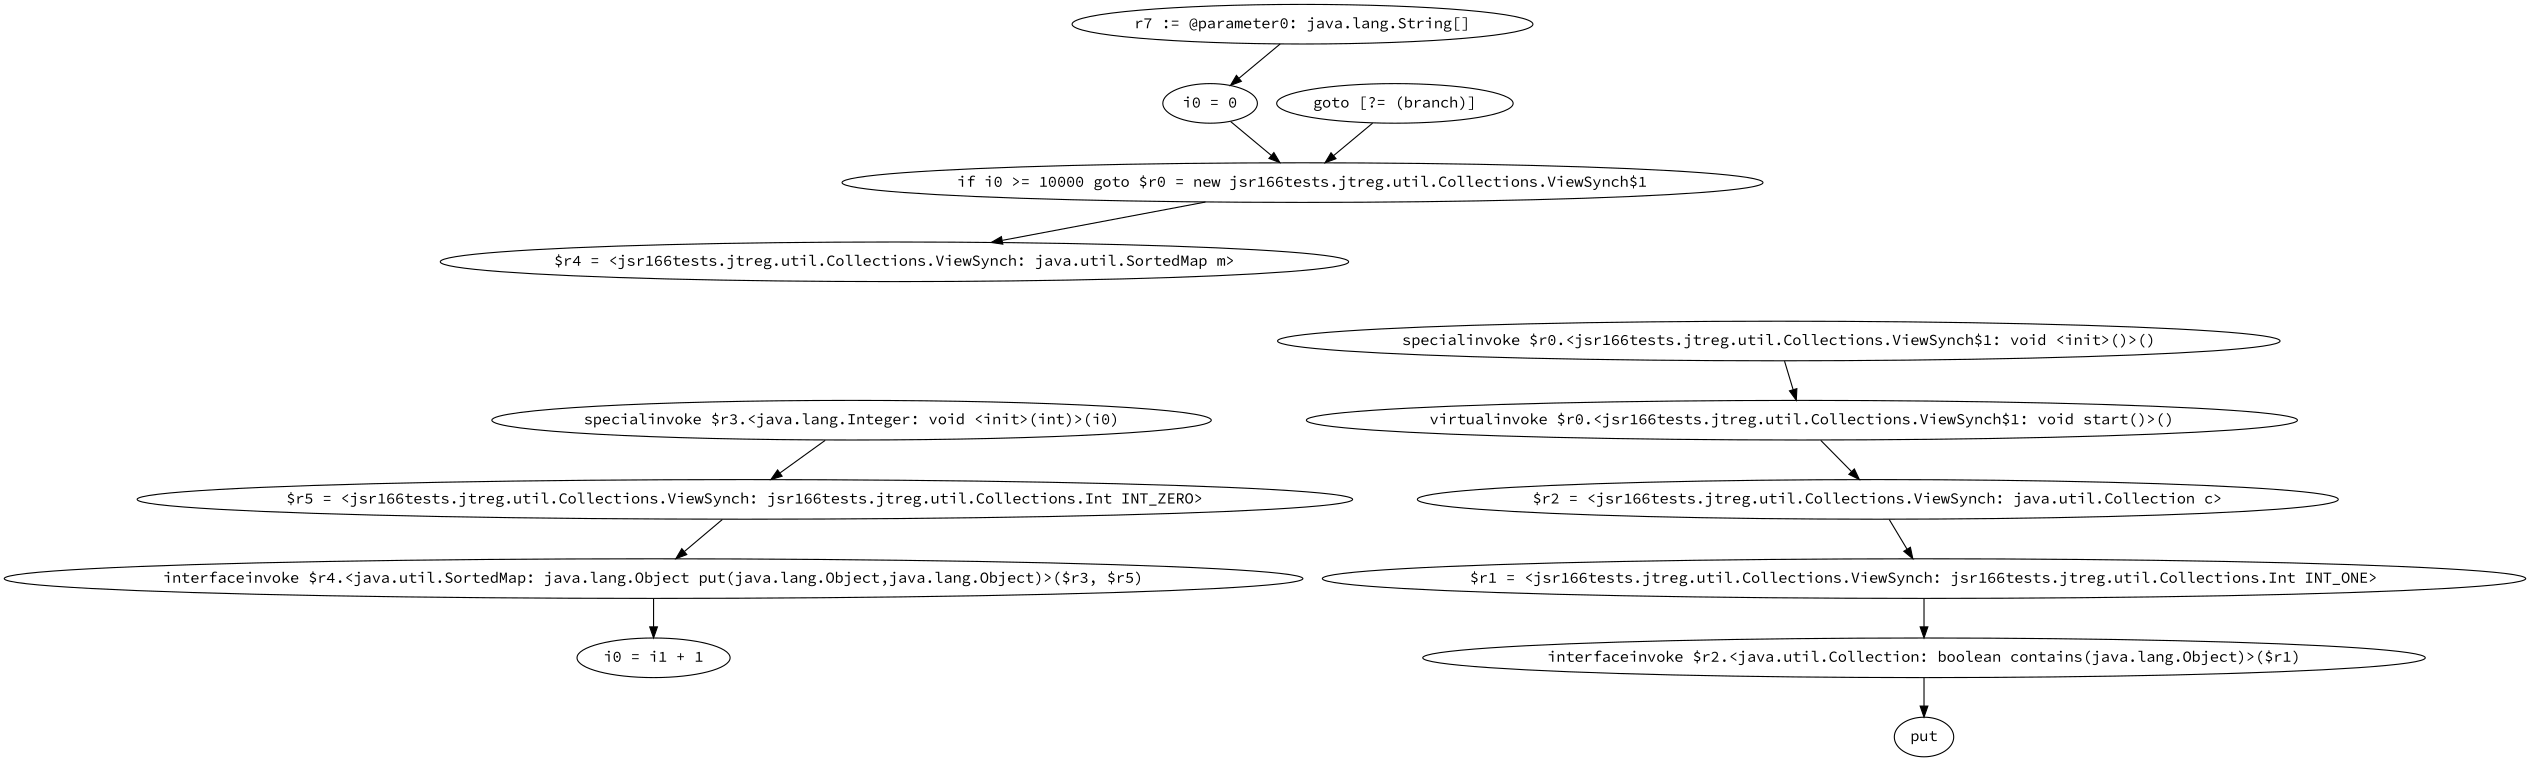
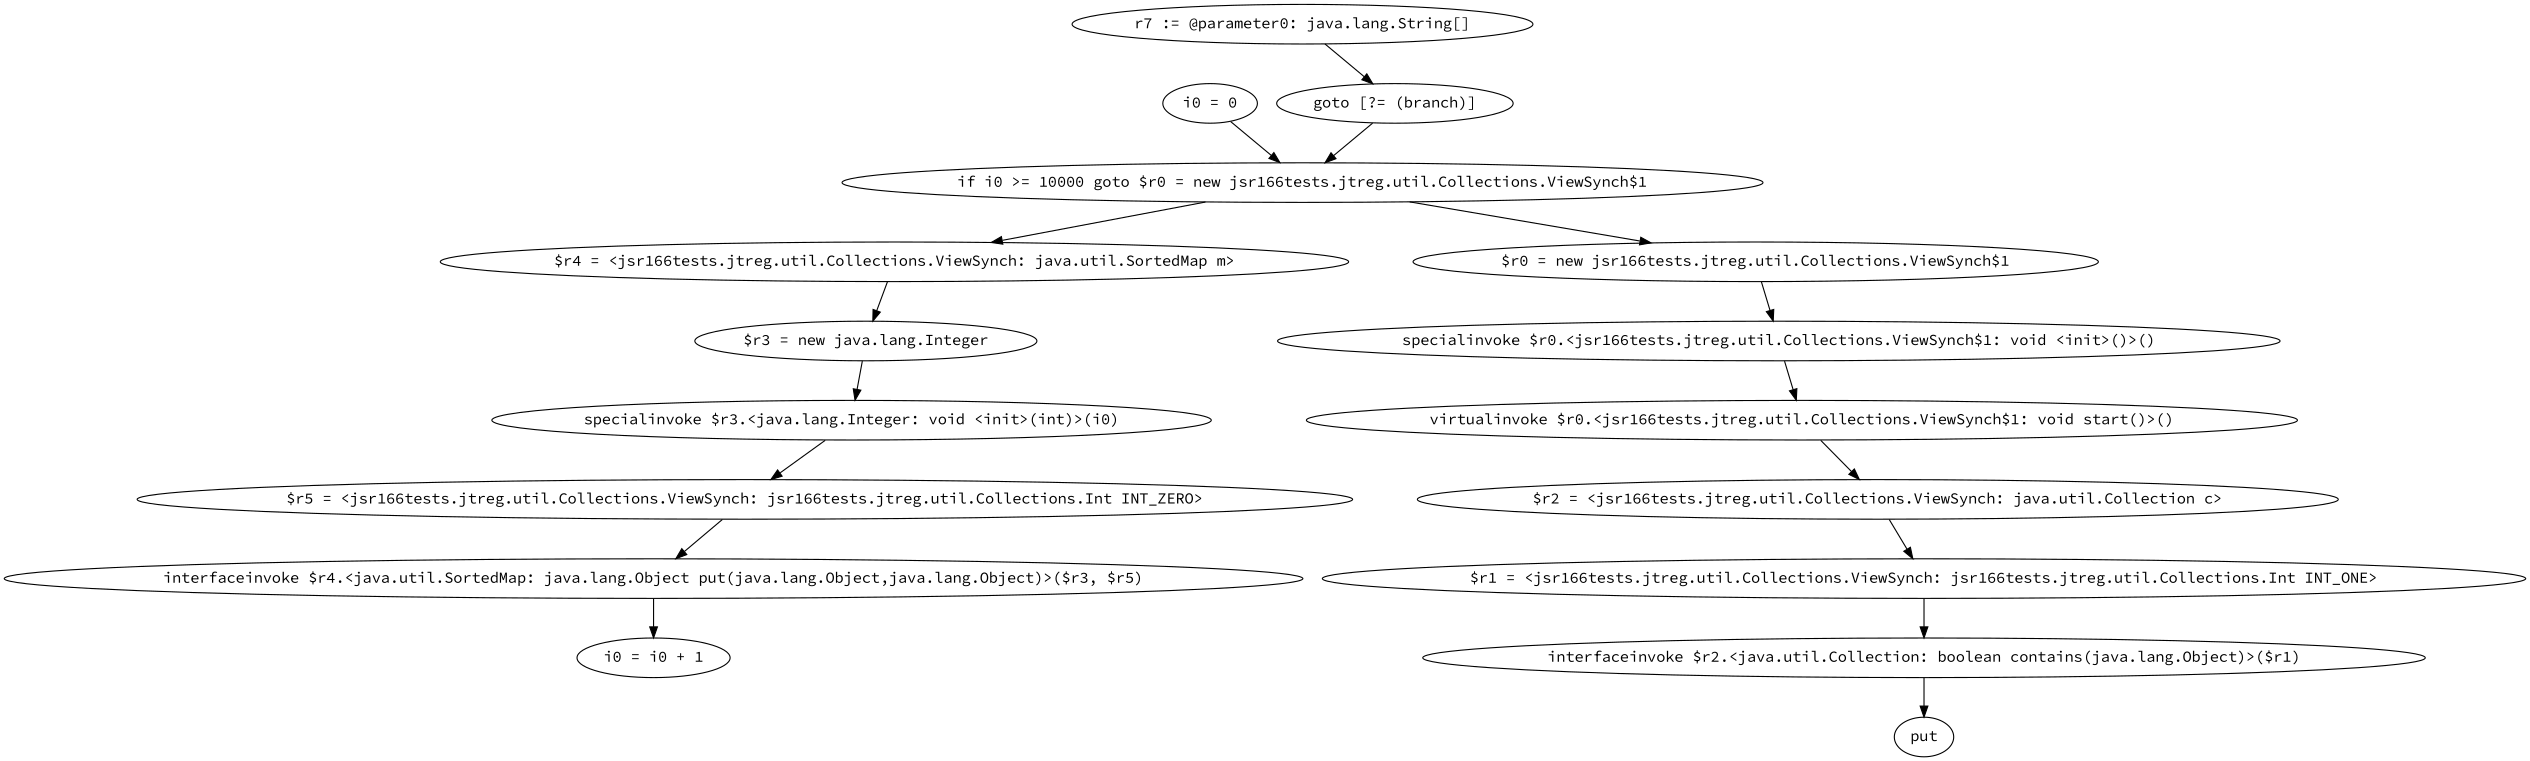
(1260, 61) -> (1345, 60)
none -> (1756, 262)
none -> (866, 341)
(654, 658) -> (654, 658)
